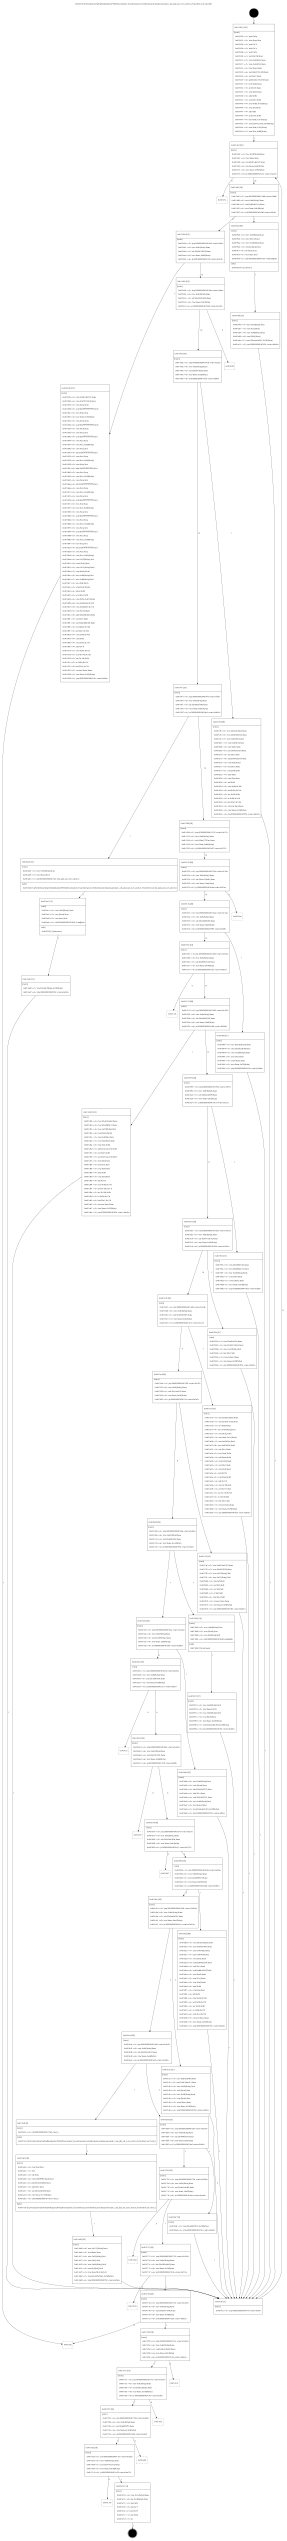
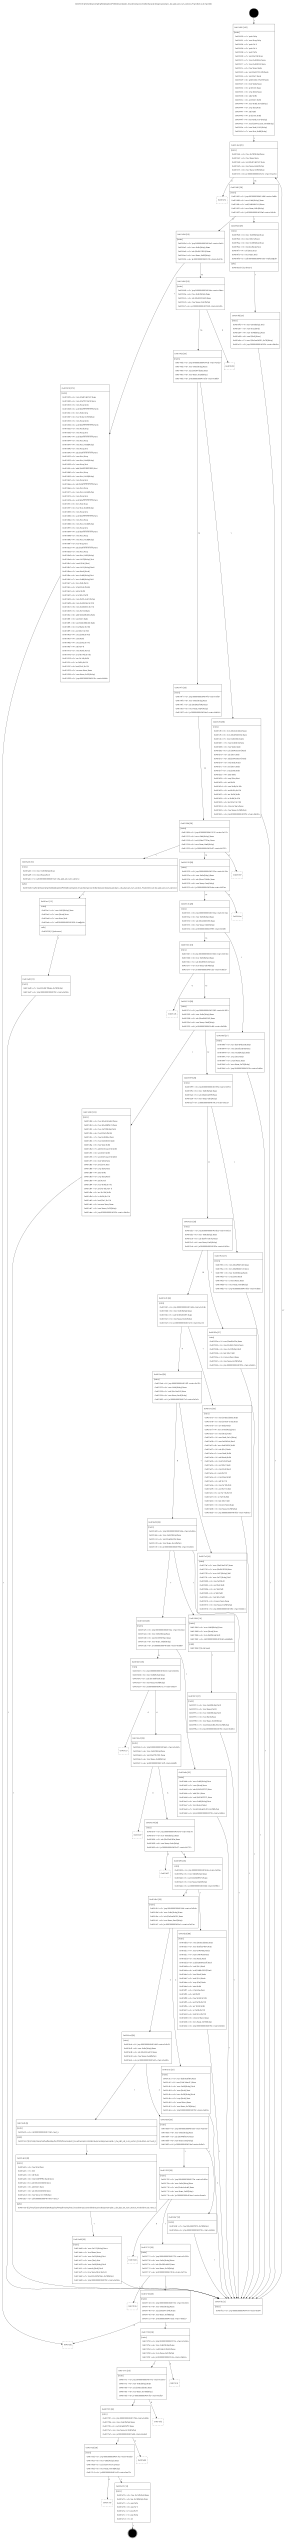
(149, 787) -> (162, 852)
none -> (237, 875)
(243, 1955) -> (238, 1905)
